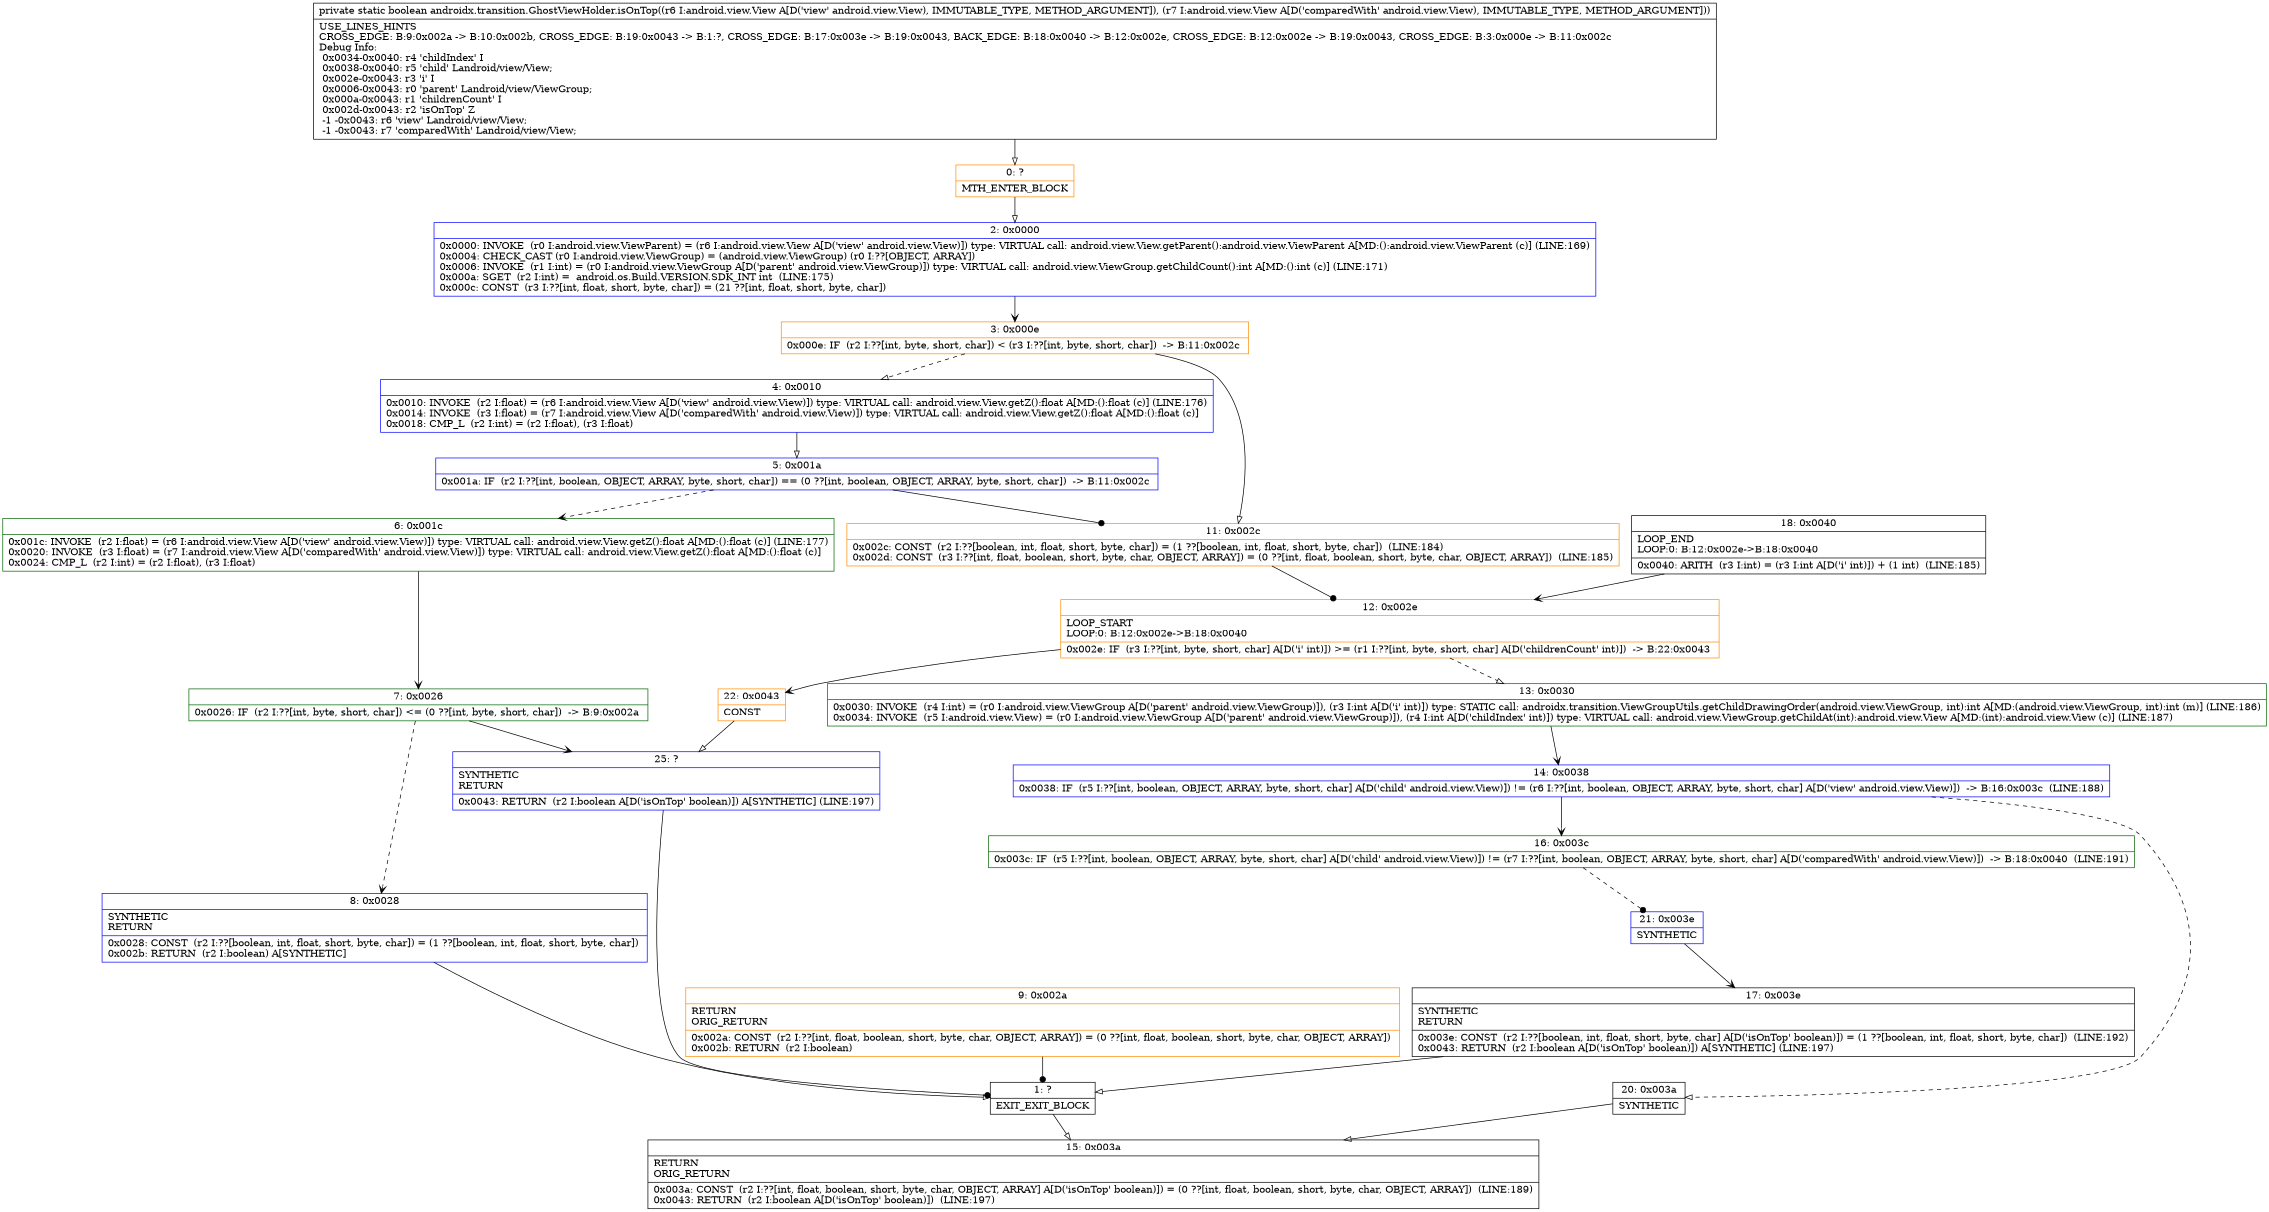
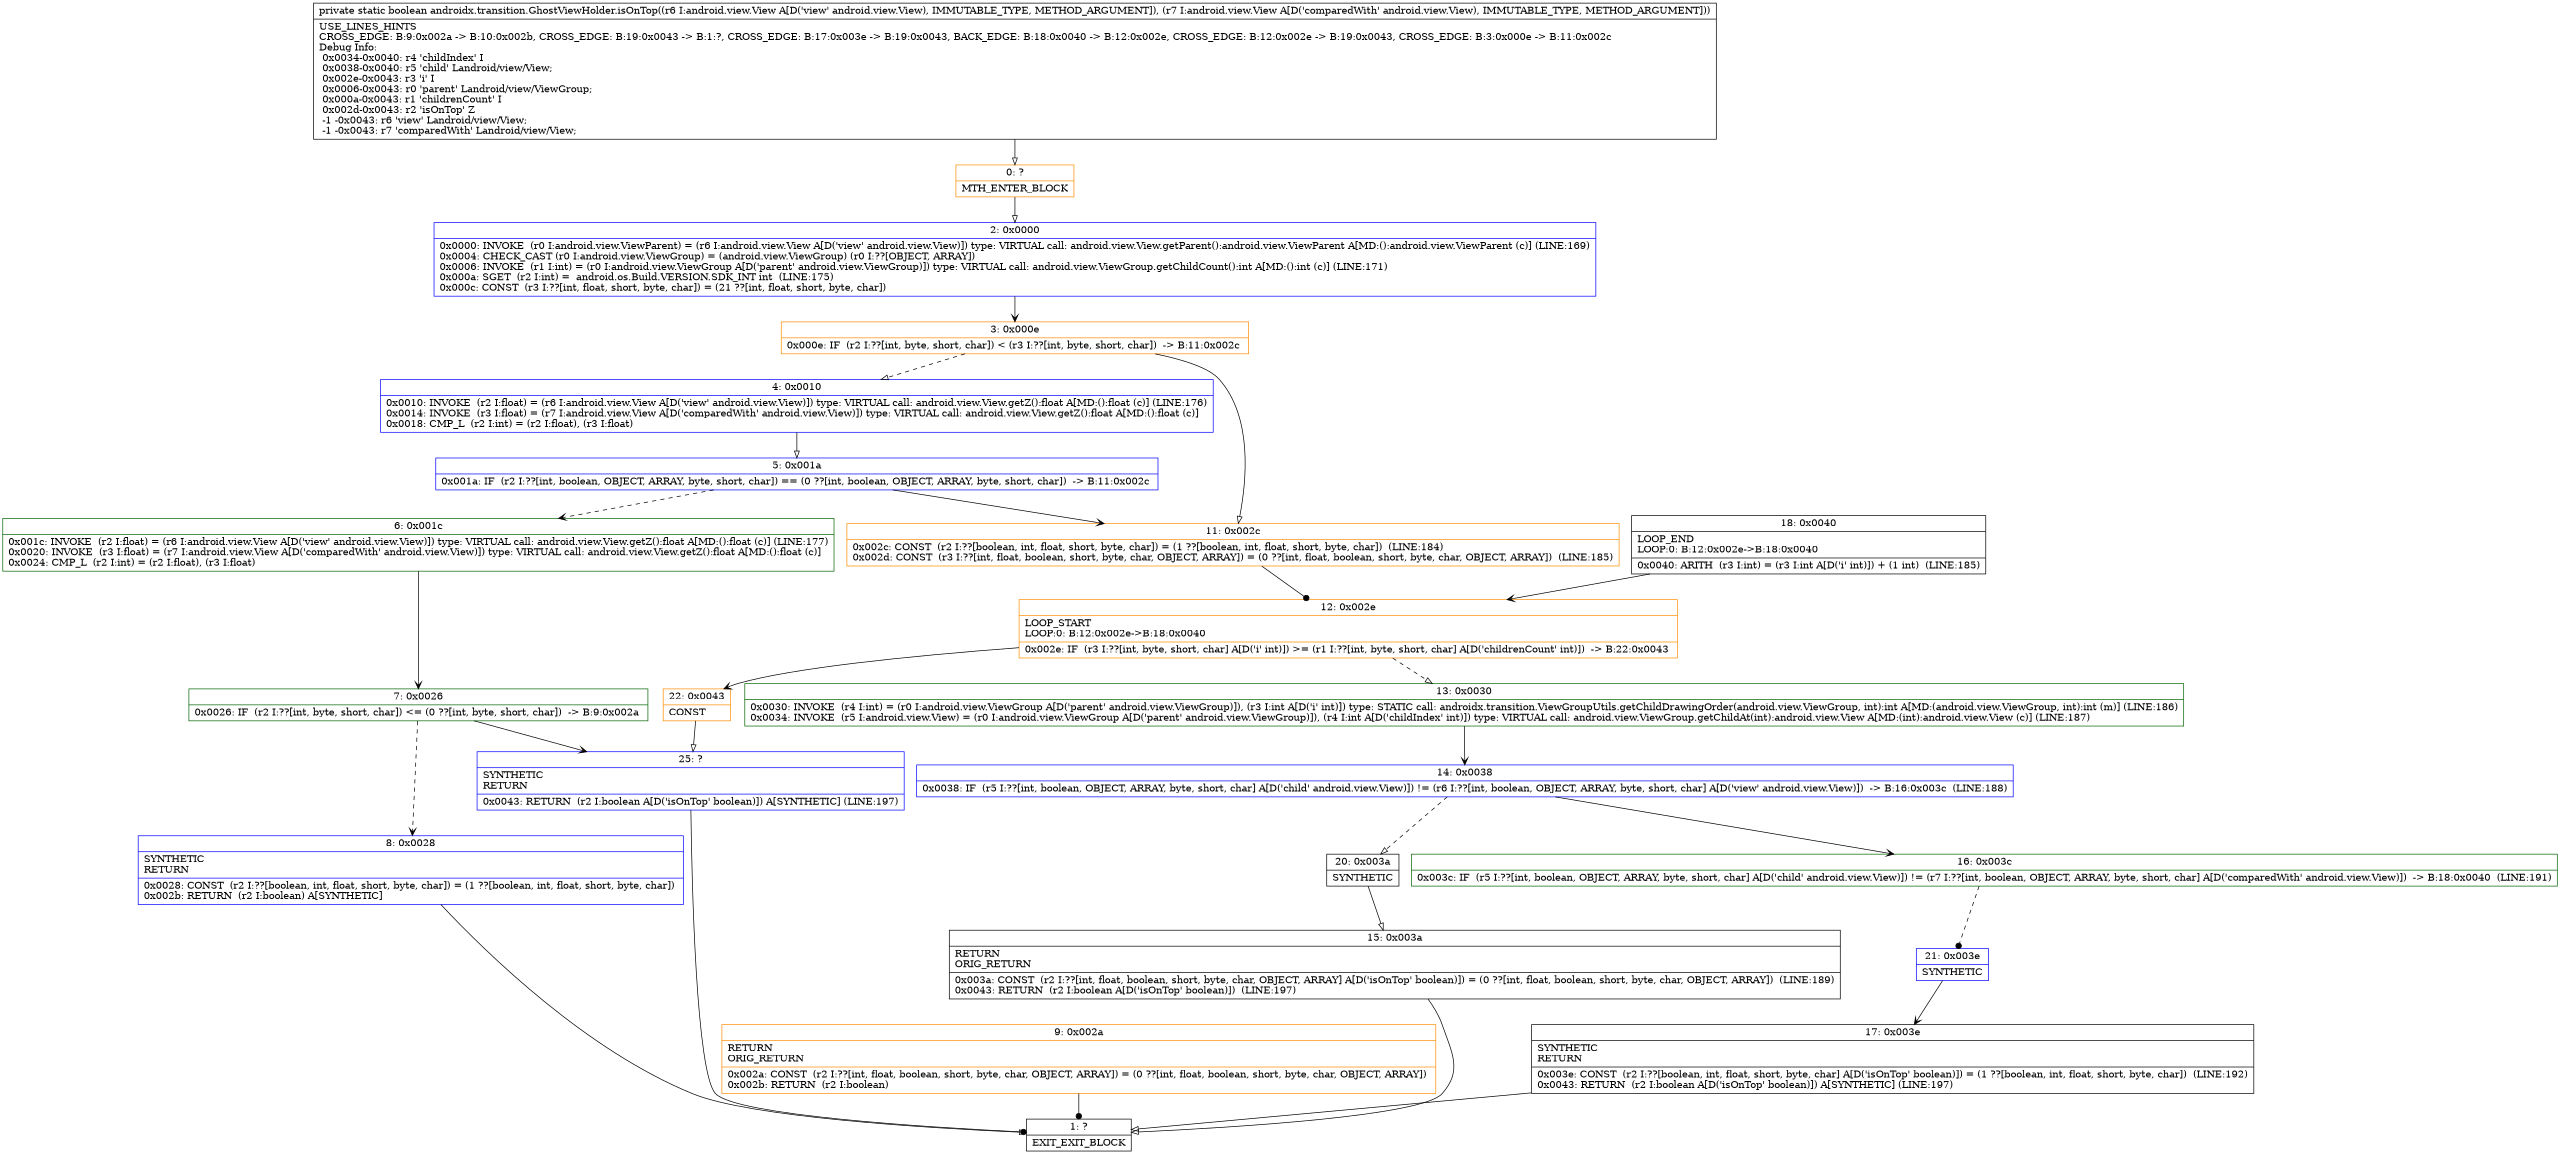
(996, 506) -> (995, 506)
(1060, 1124) -> (1343, 1117)
